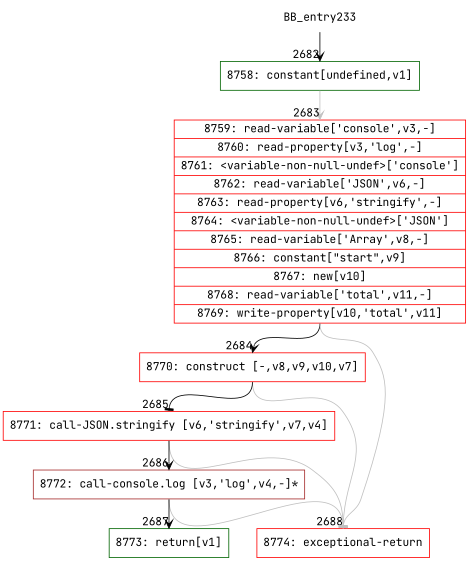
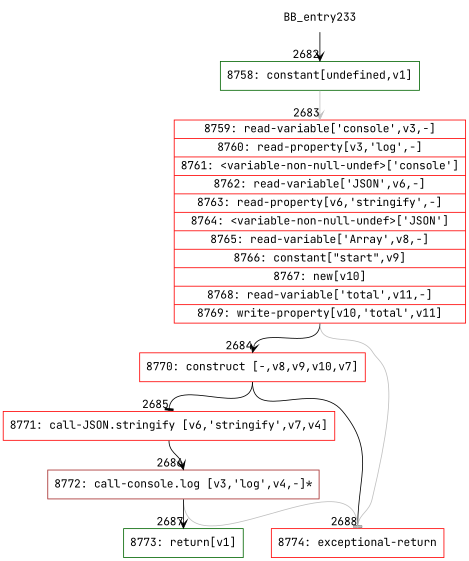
(346, 416) -> (346, 416)
(265, 458) -> none
